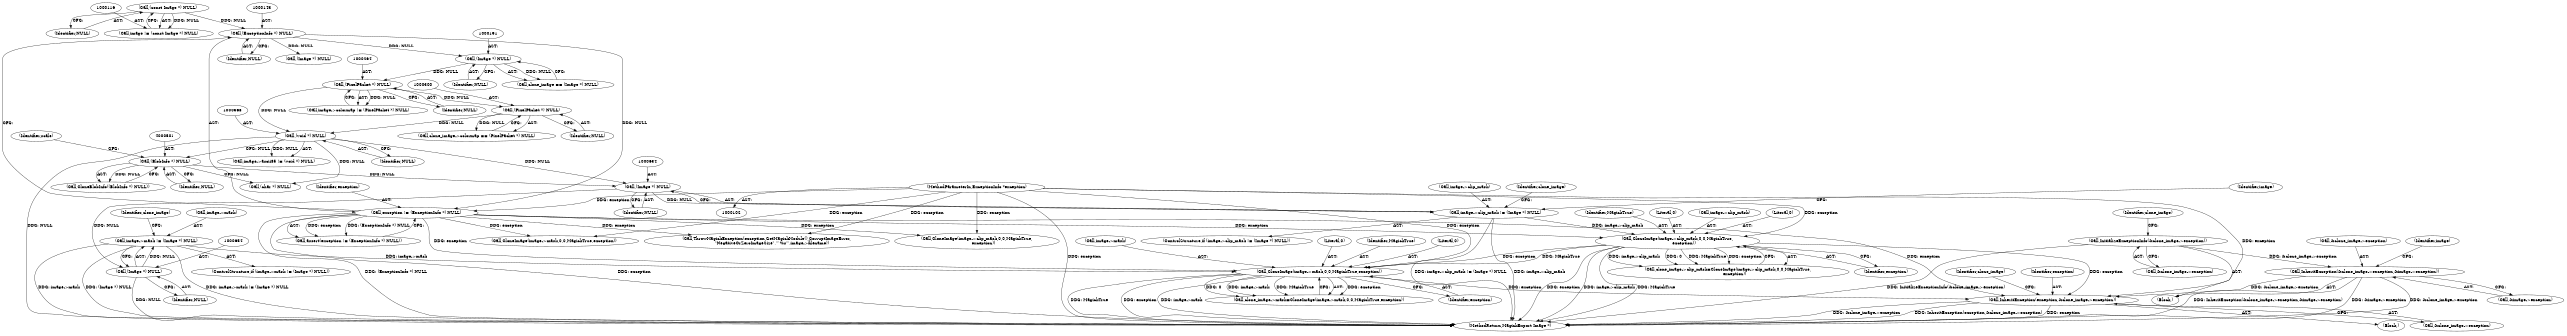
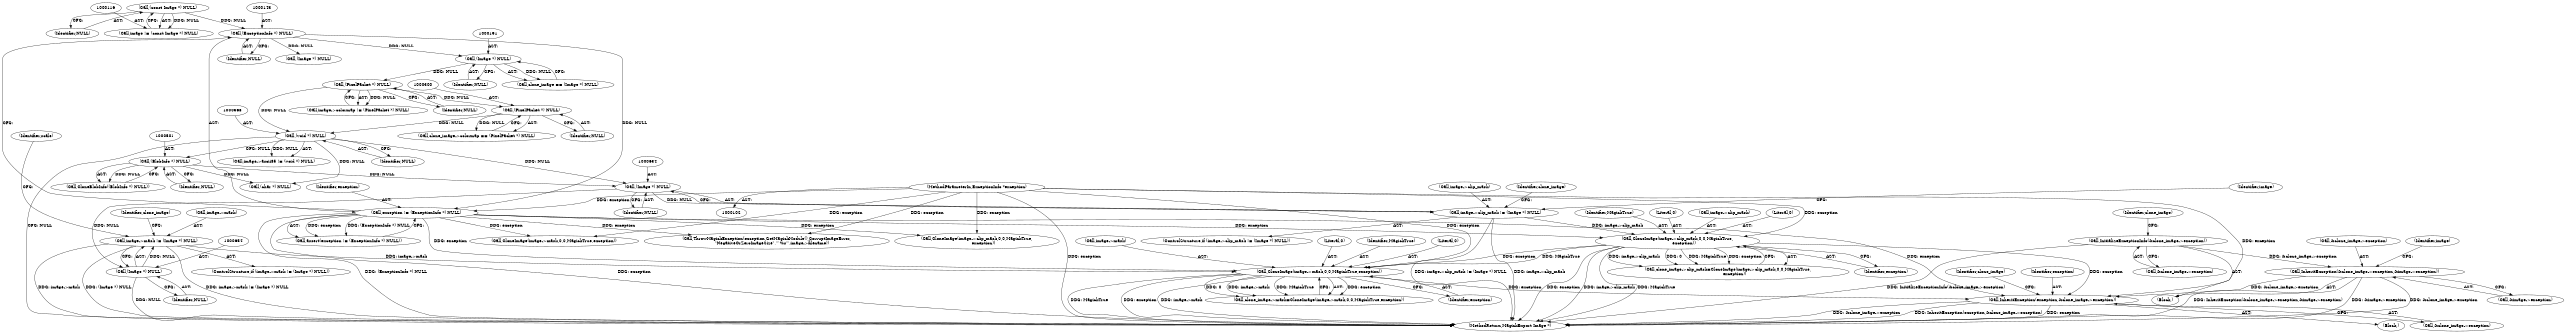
(362, 59) -> none
(165, 136) -> (165, 136)
(98, 148) -> (44, 214)
(237, 174) -> (237, 174)
(40, 226) -> (40, 226)
